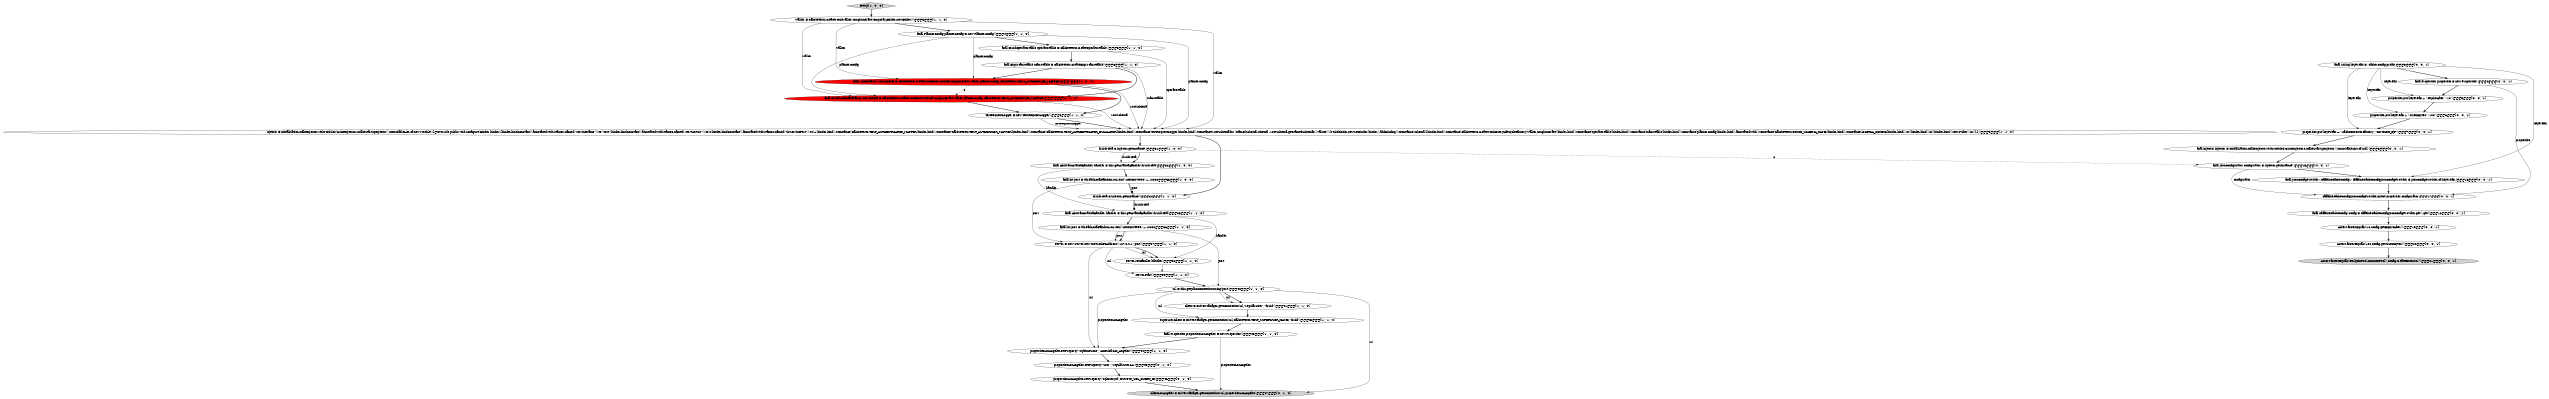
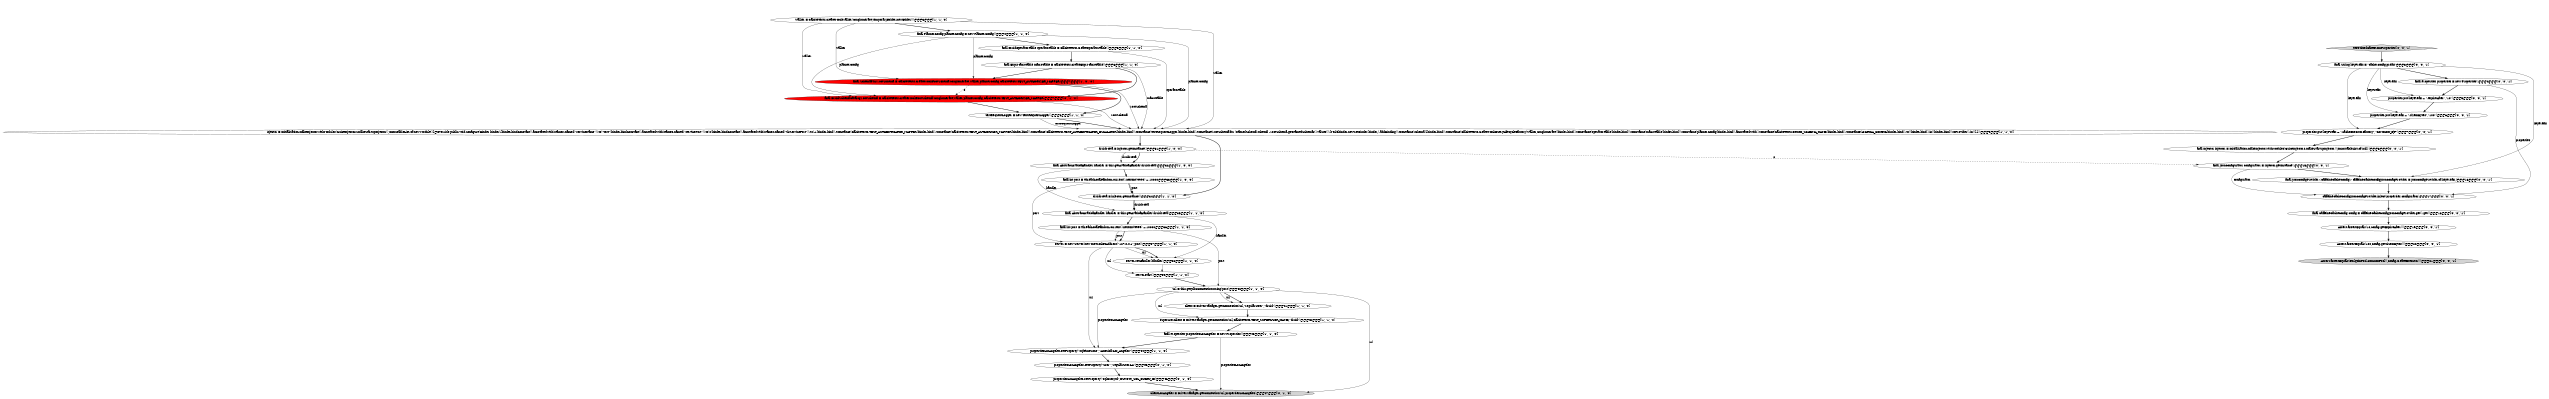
(871, 6) -> none
none -> (2382, 48)
